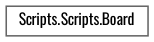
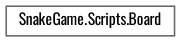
(77, 21) -> (90, 21)
